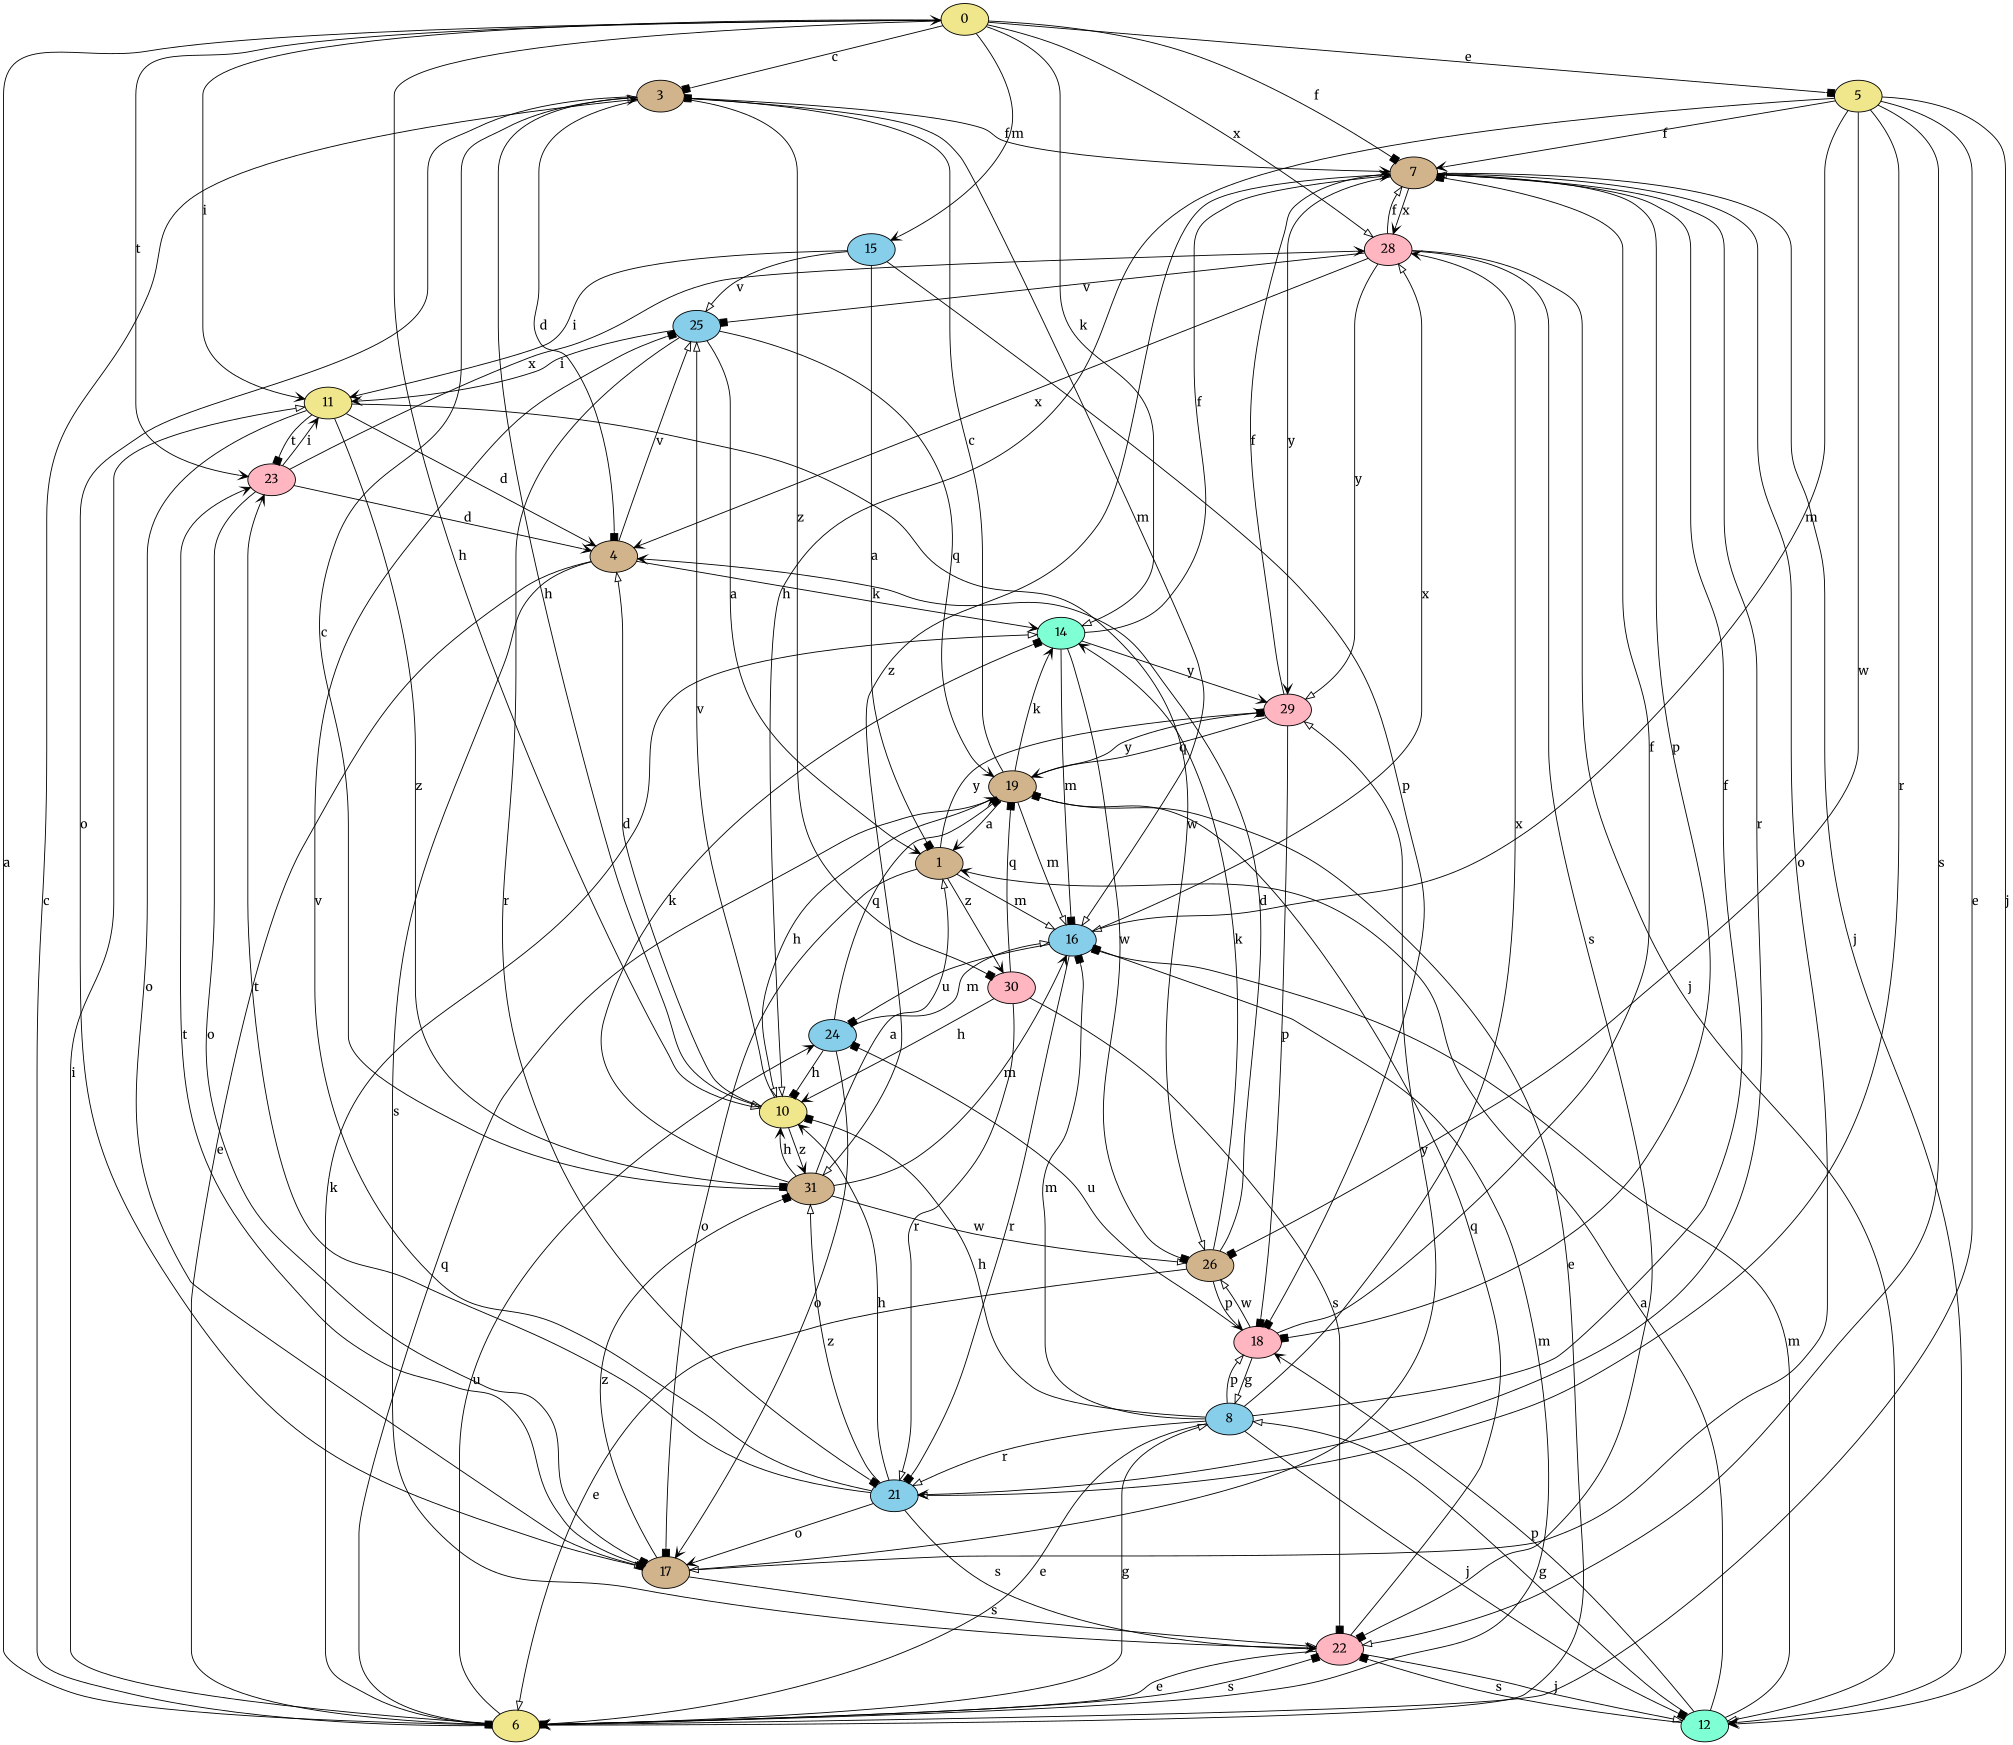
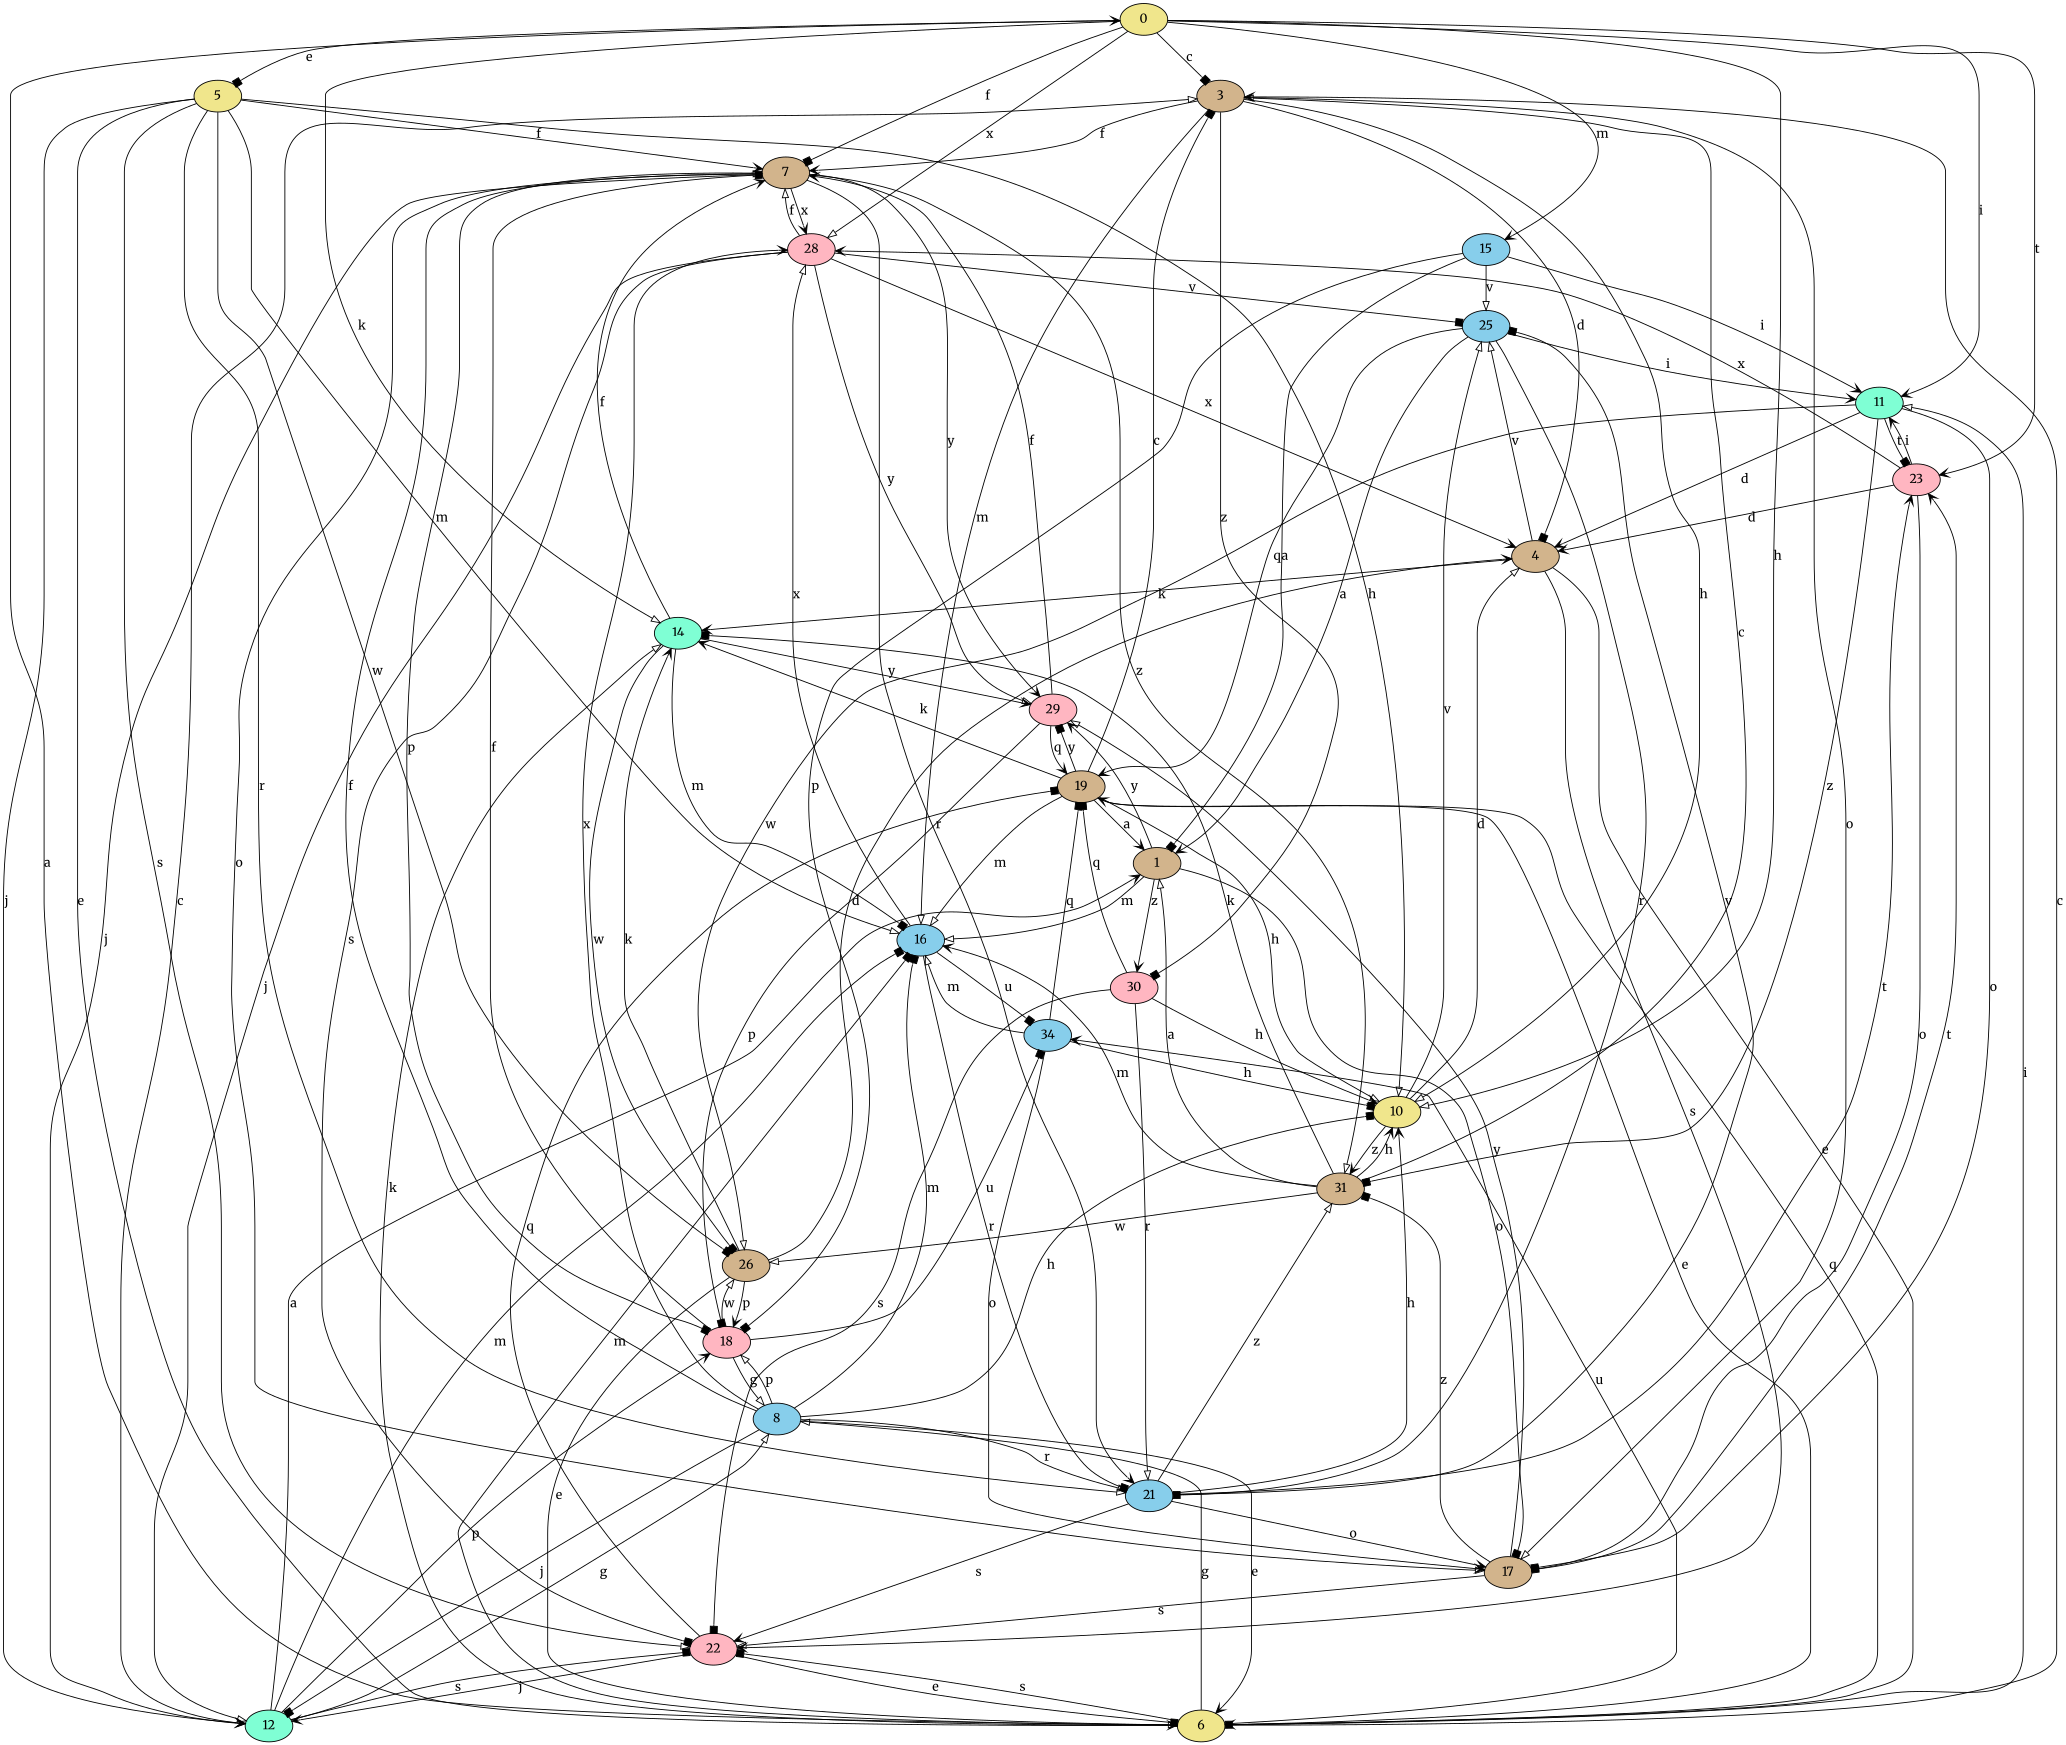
(328, 403) -> (1879, 403)
none -> (191, 508)
(833, 1035) -> (1048, 1035)
(1518, 1685) -> (496, 1687)
